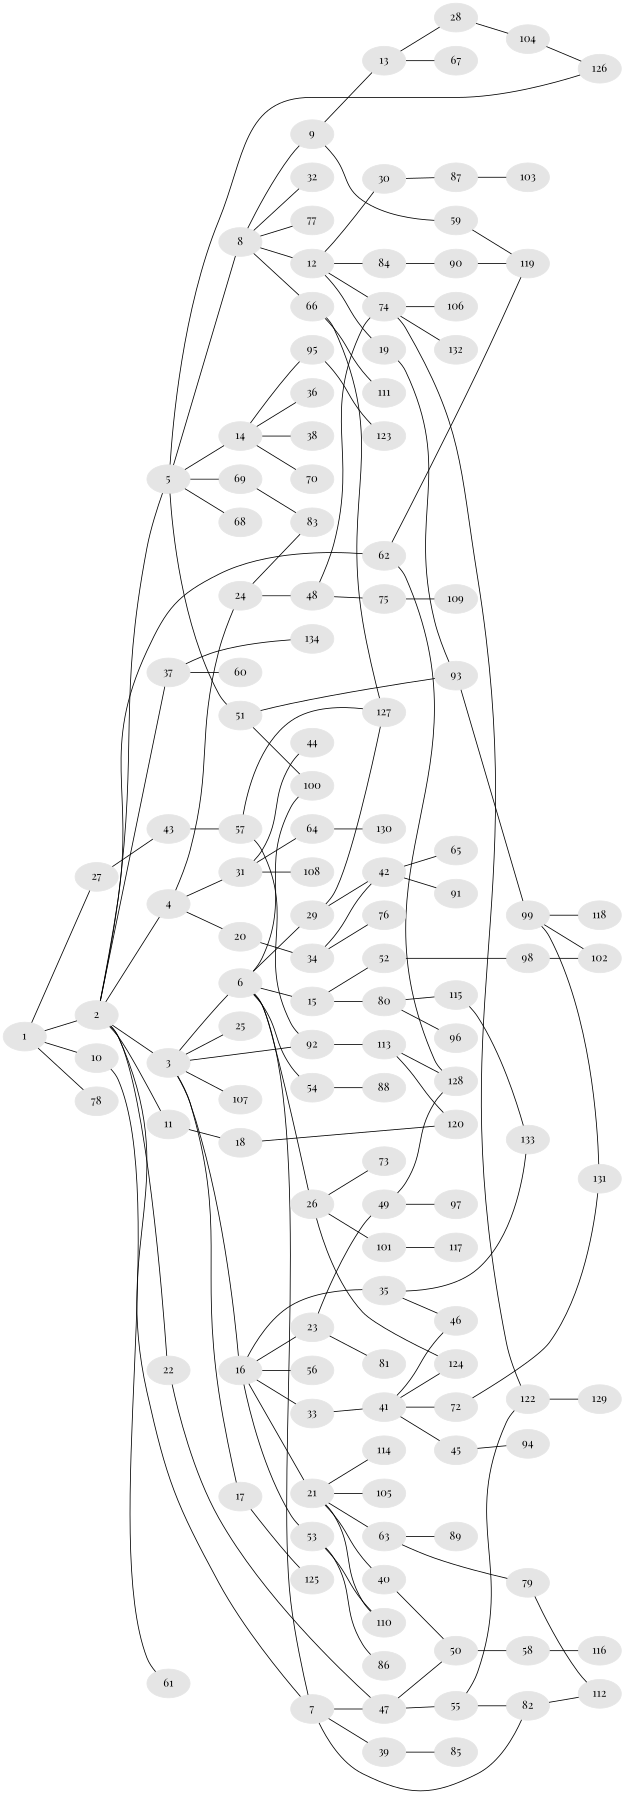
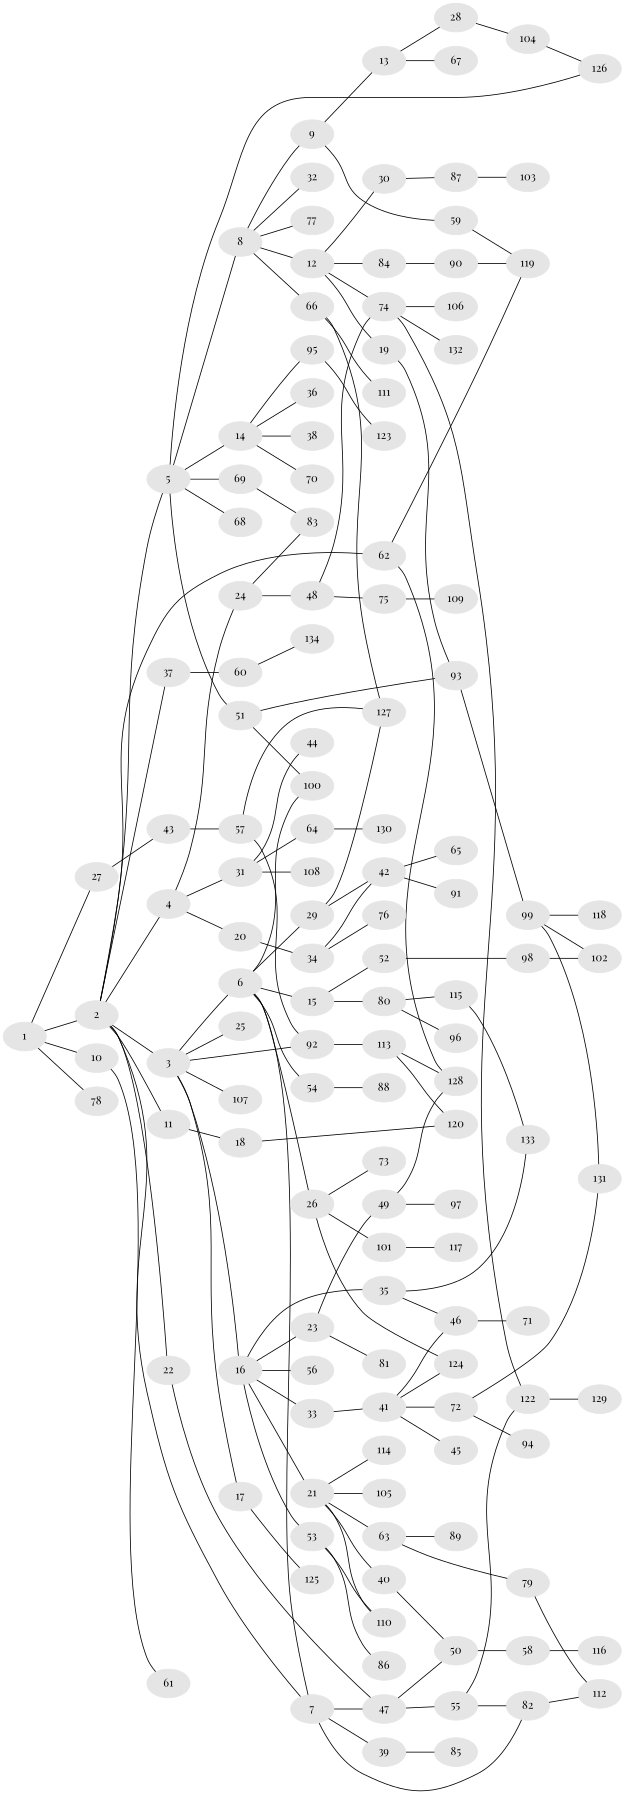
(237, 647) -> (276, 656)
none -> (528, 1321)
(492, 1447) -> (492, 1426)
